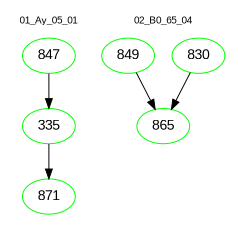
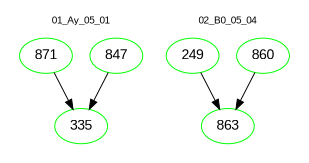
(163, 21) -> (228, 21)
(128, 56) -> (193, 56)
(198, 56) -> (263, 56)
(163, 126) -> (228, 126)
(49, 157) -> (61, 87)
